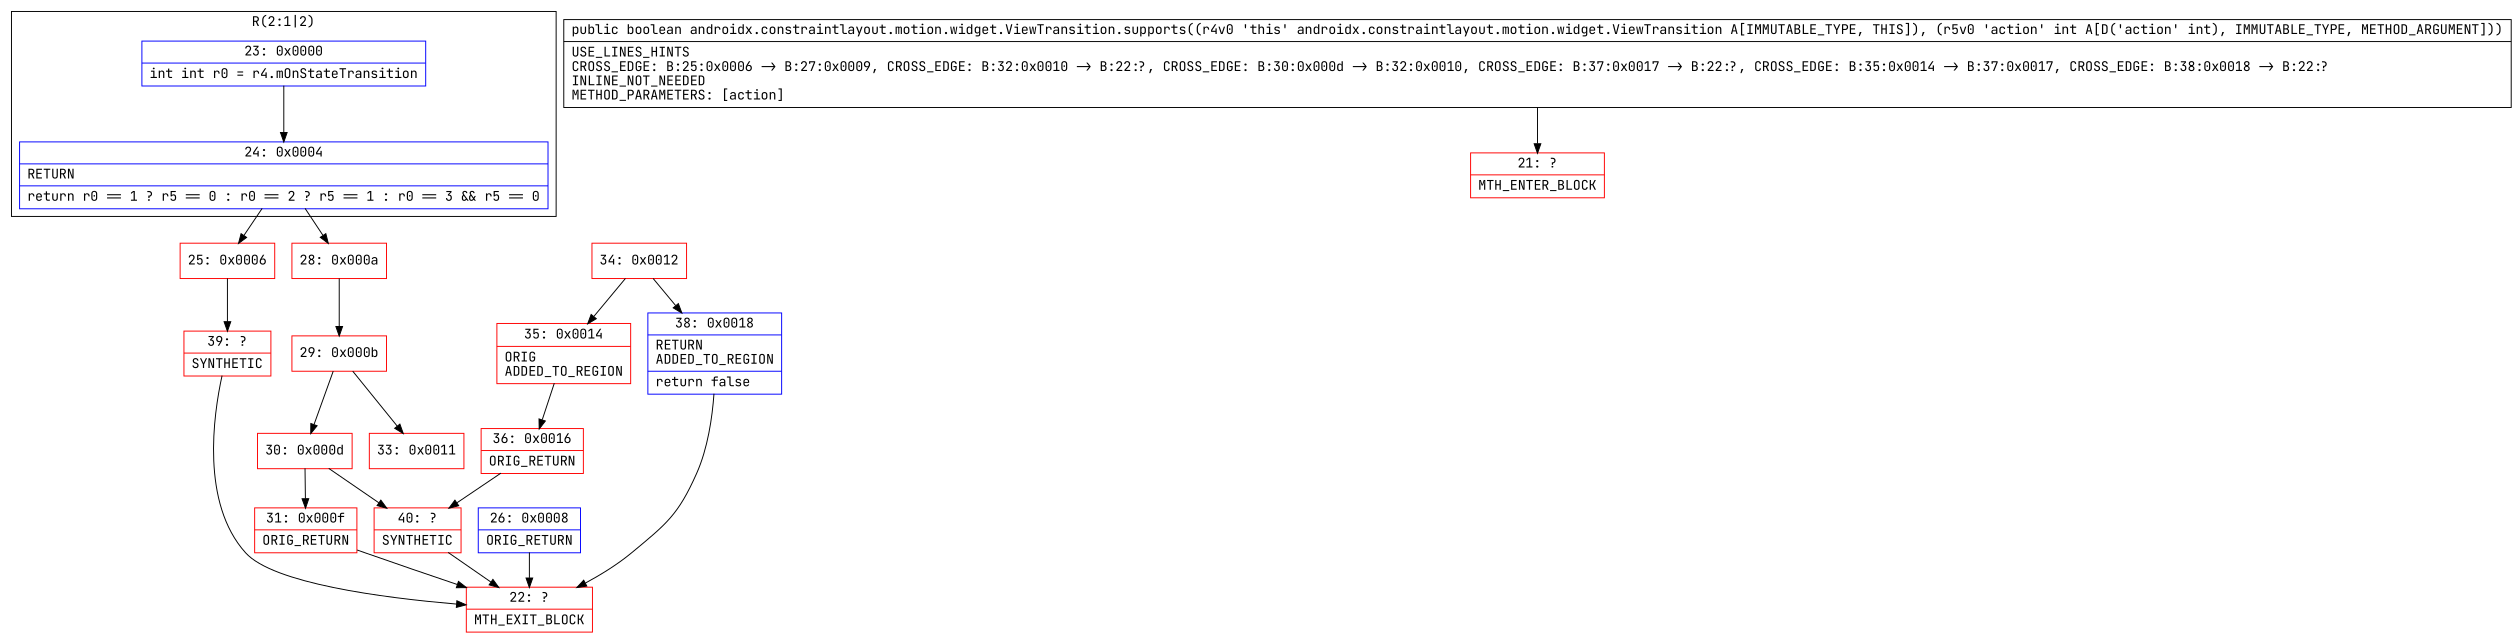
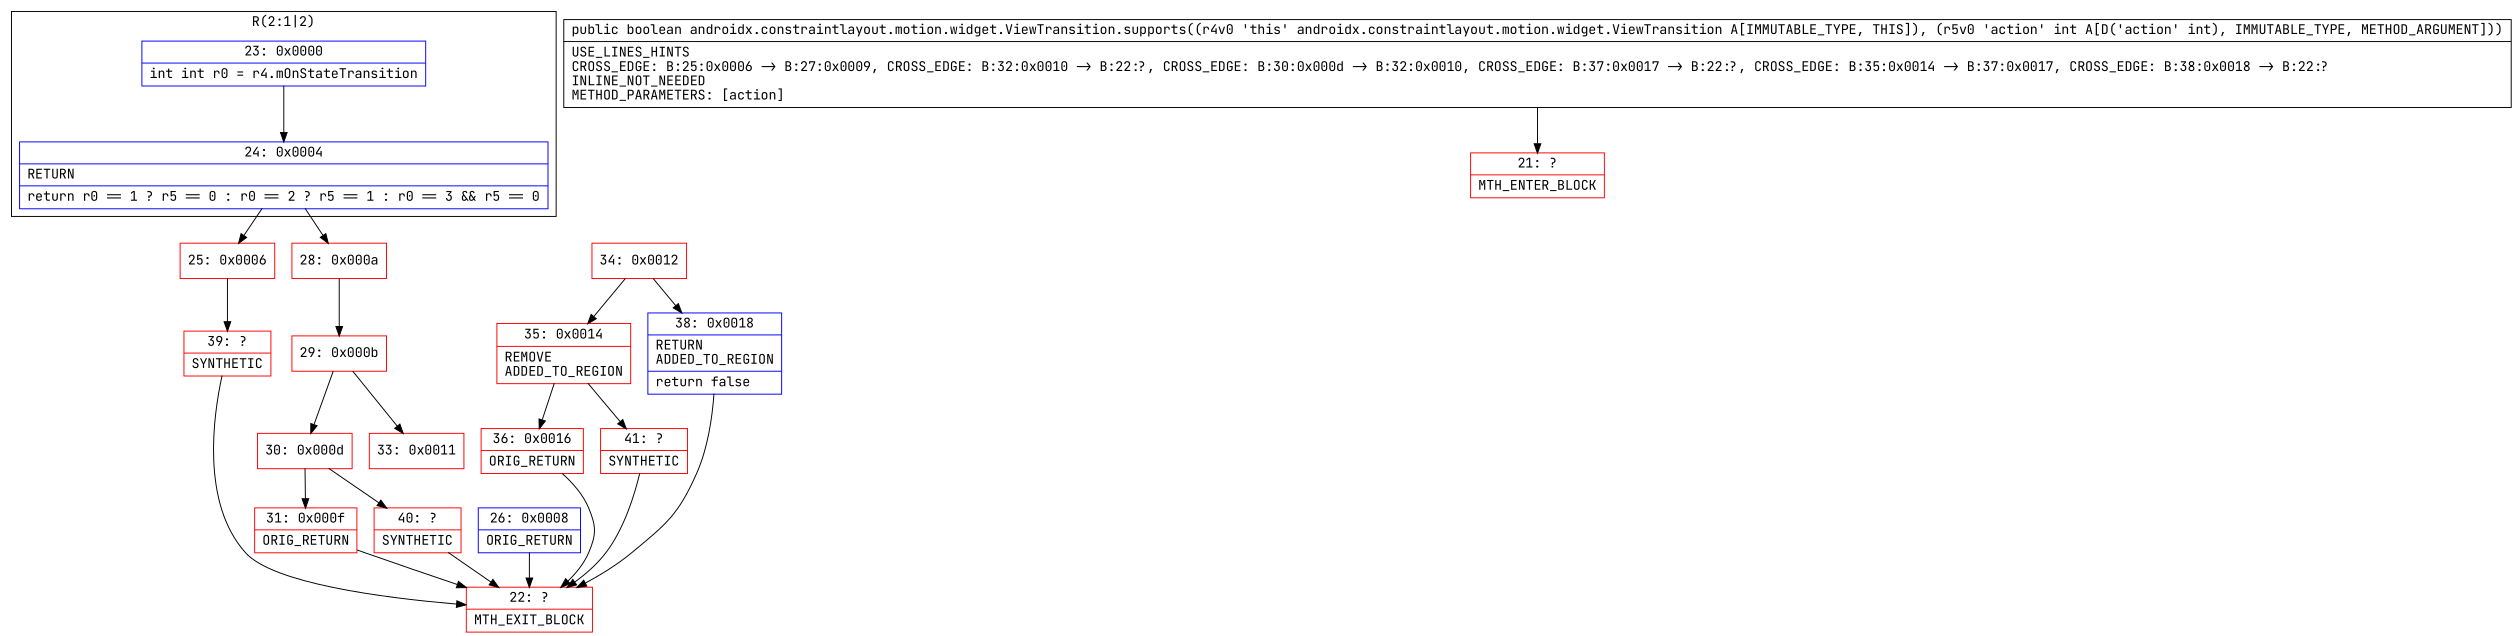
(521, 357) -> (528, 357)
none -> (644, 451)
(479, 488) -> (594, 526)
